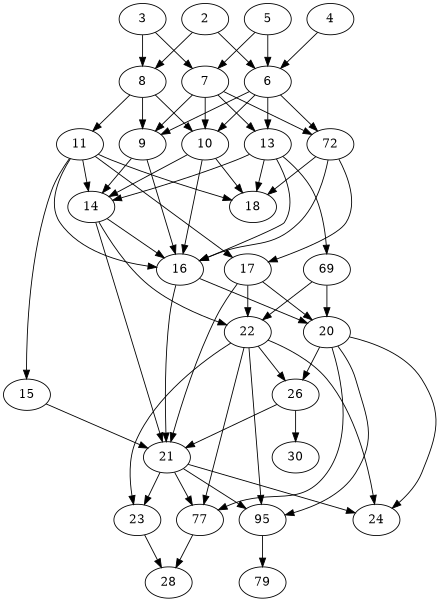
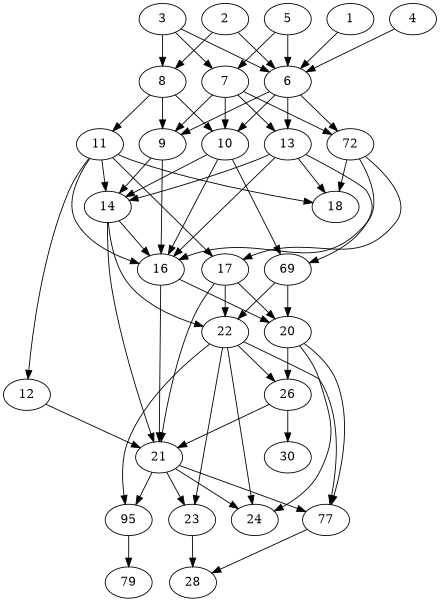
none -> (350, 19)
none -> (221, 48)
(226, 172) -> (254, 203)
(27, 395) -> (27, 395)
(367, 445) -> none
